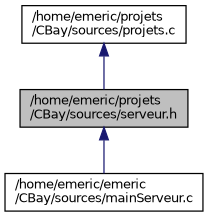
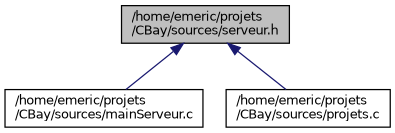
(104, 73) -> (262, 70)
(104, 192) -> (104, 108)
